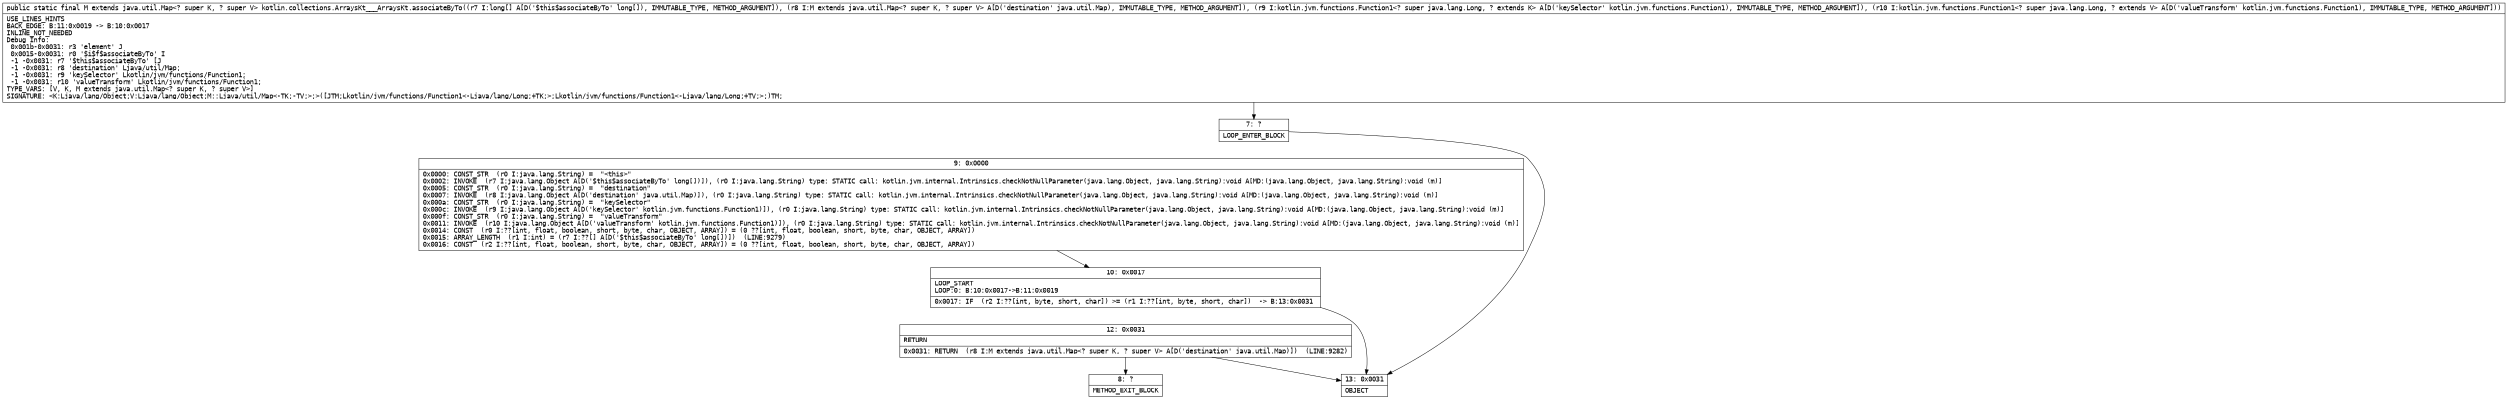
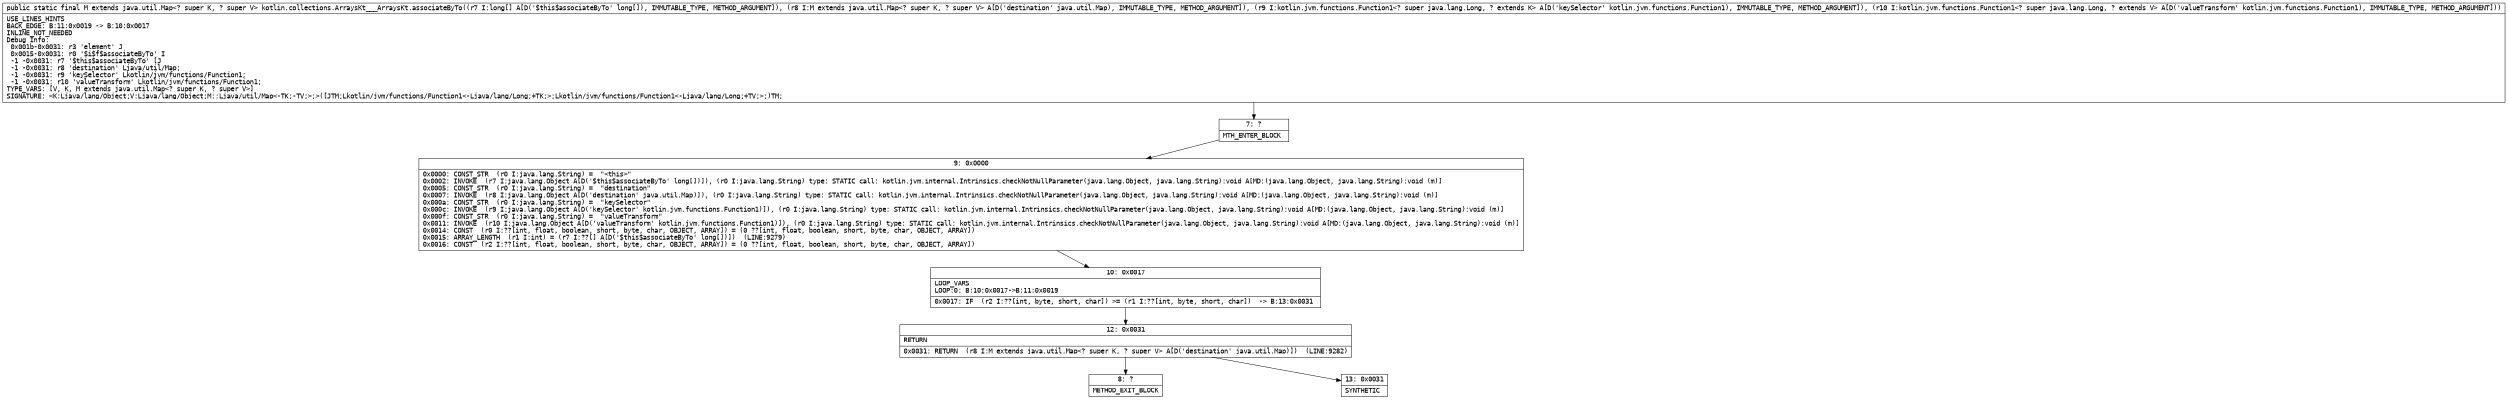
(1254, 136) -> (1252, 136)
(1540, 177) -> (1185, 149)
(954, 284) -> (952, 284)
(1358, 328) -> (1126, 314)
(1357, 391) -> (1363, 391)
